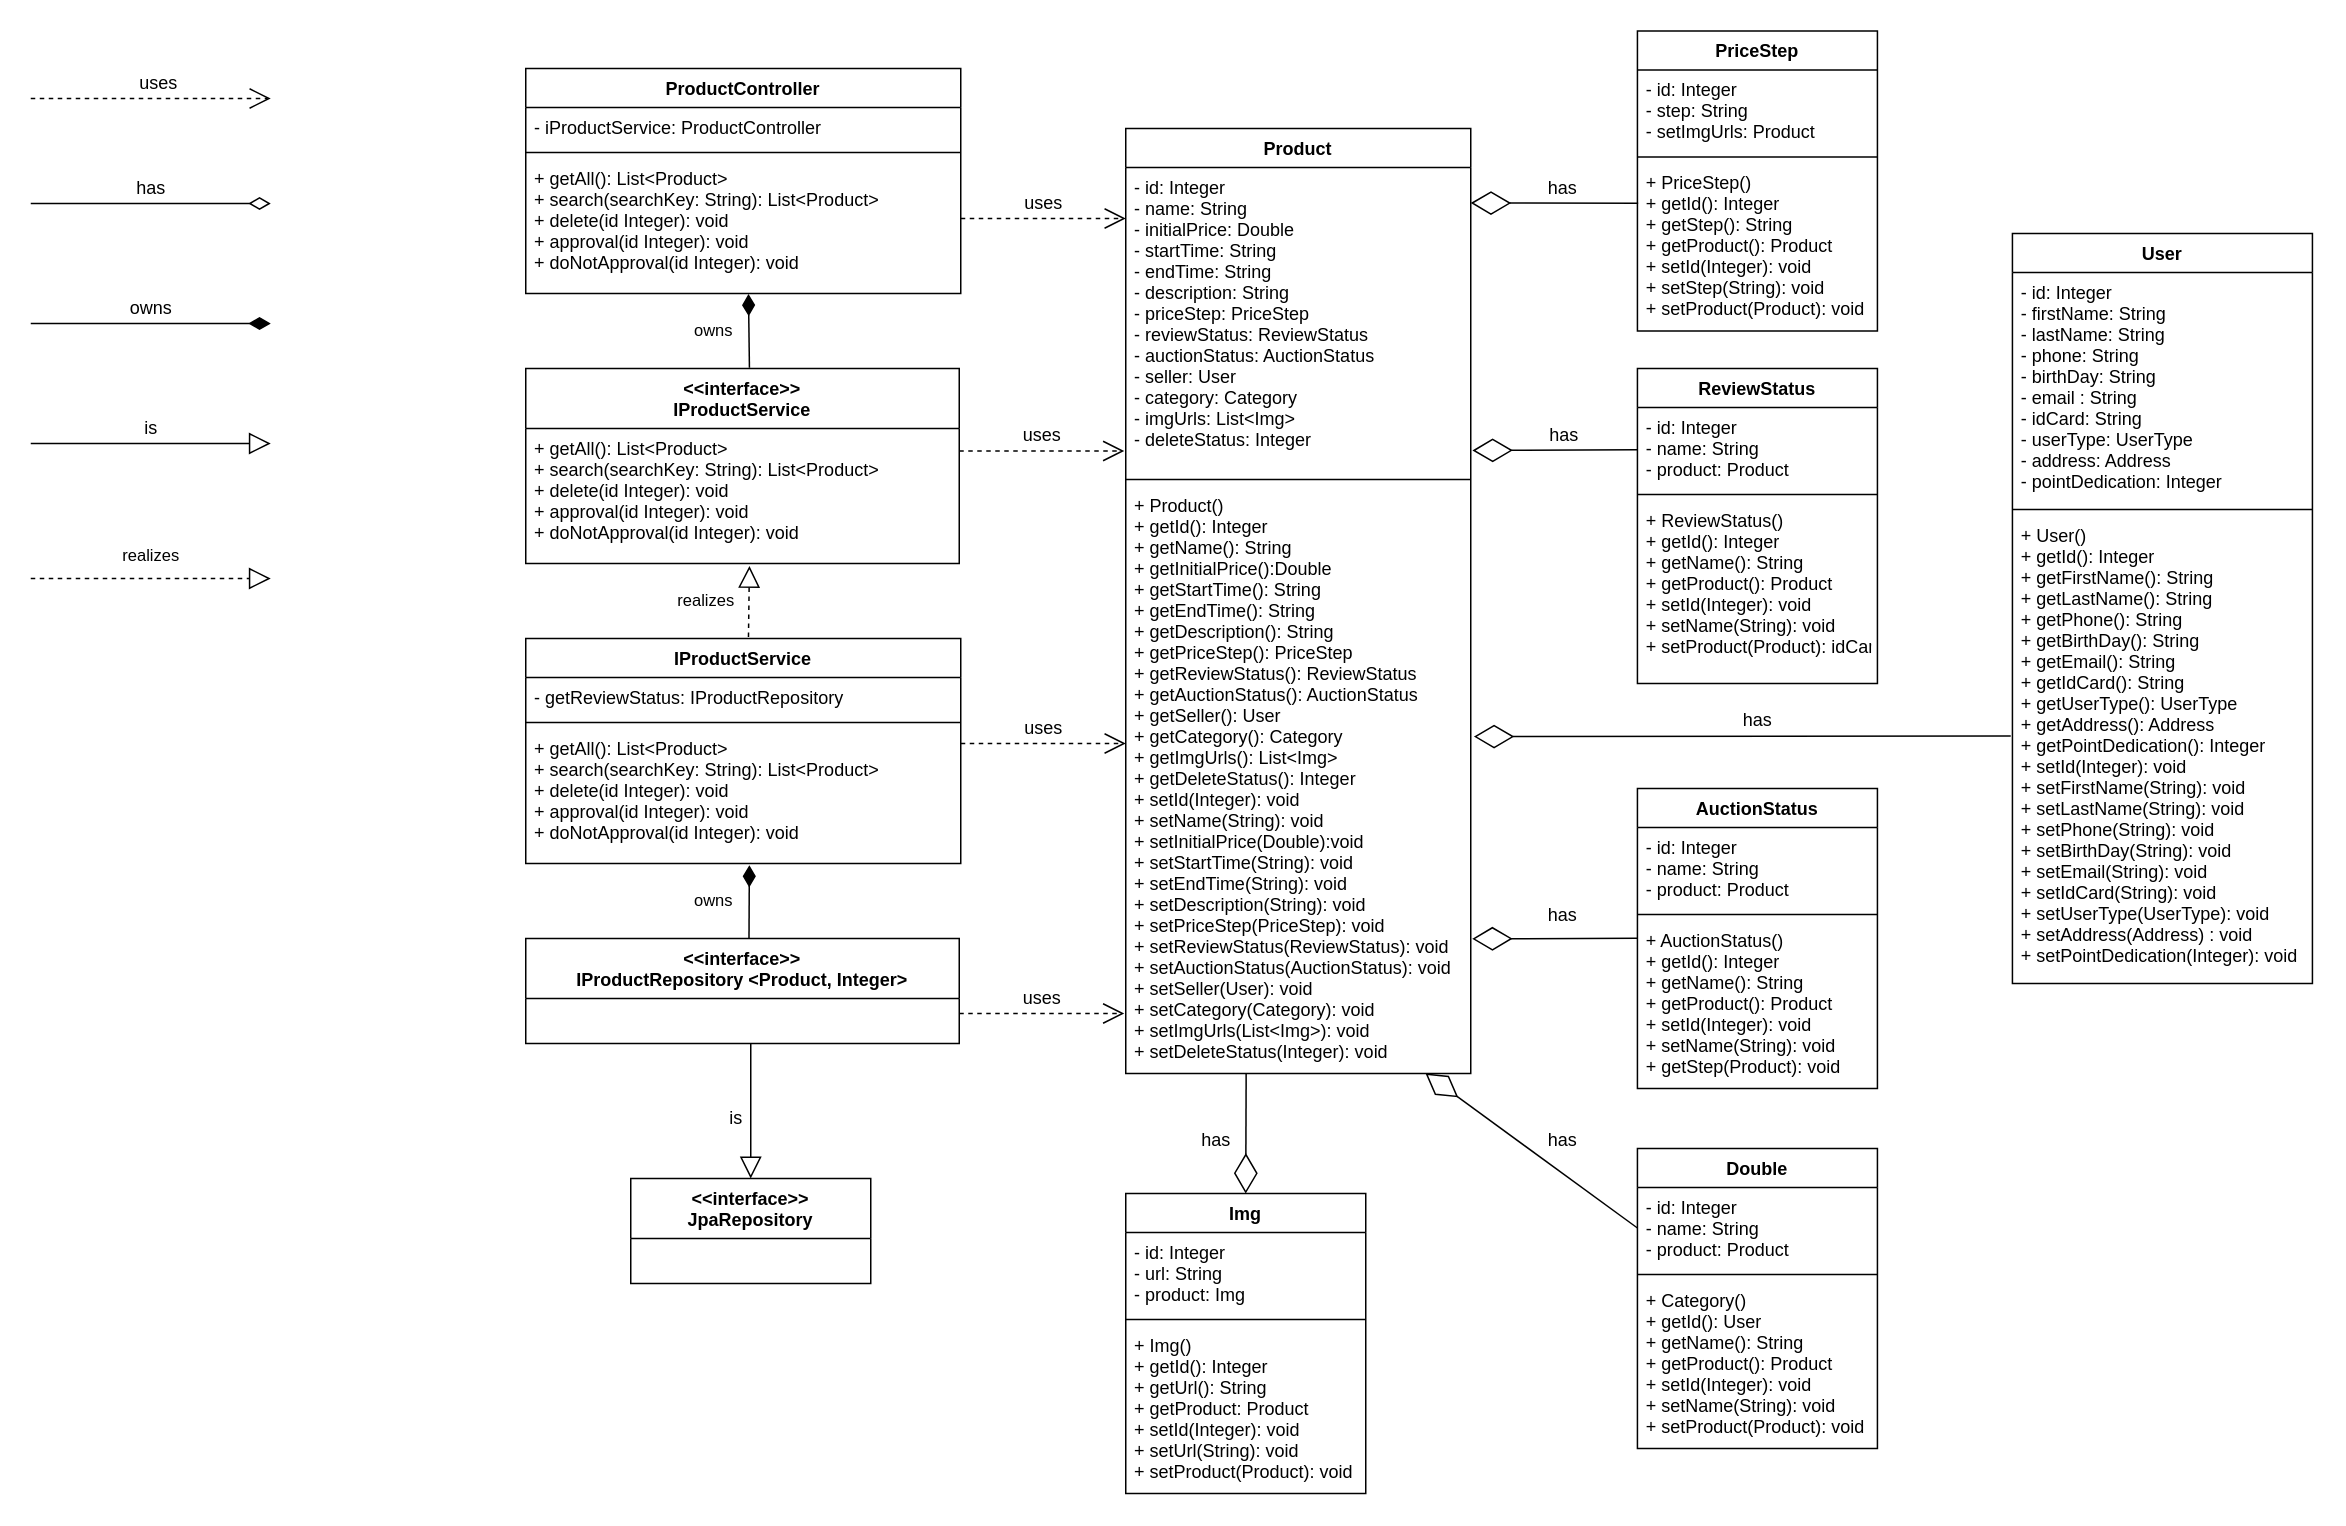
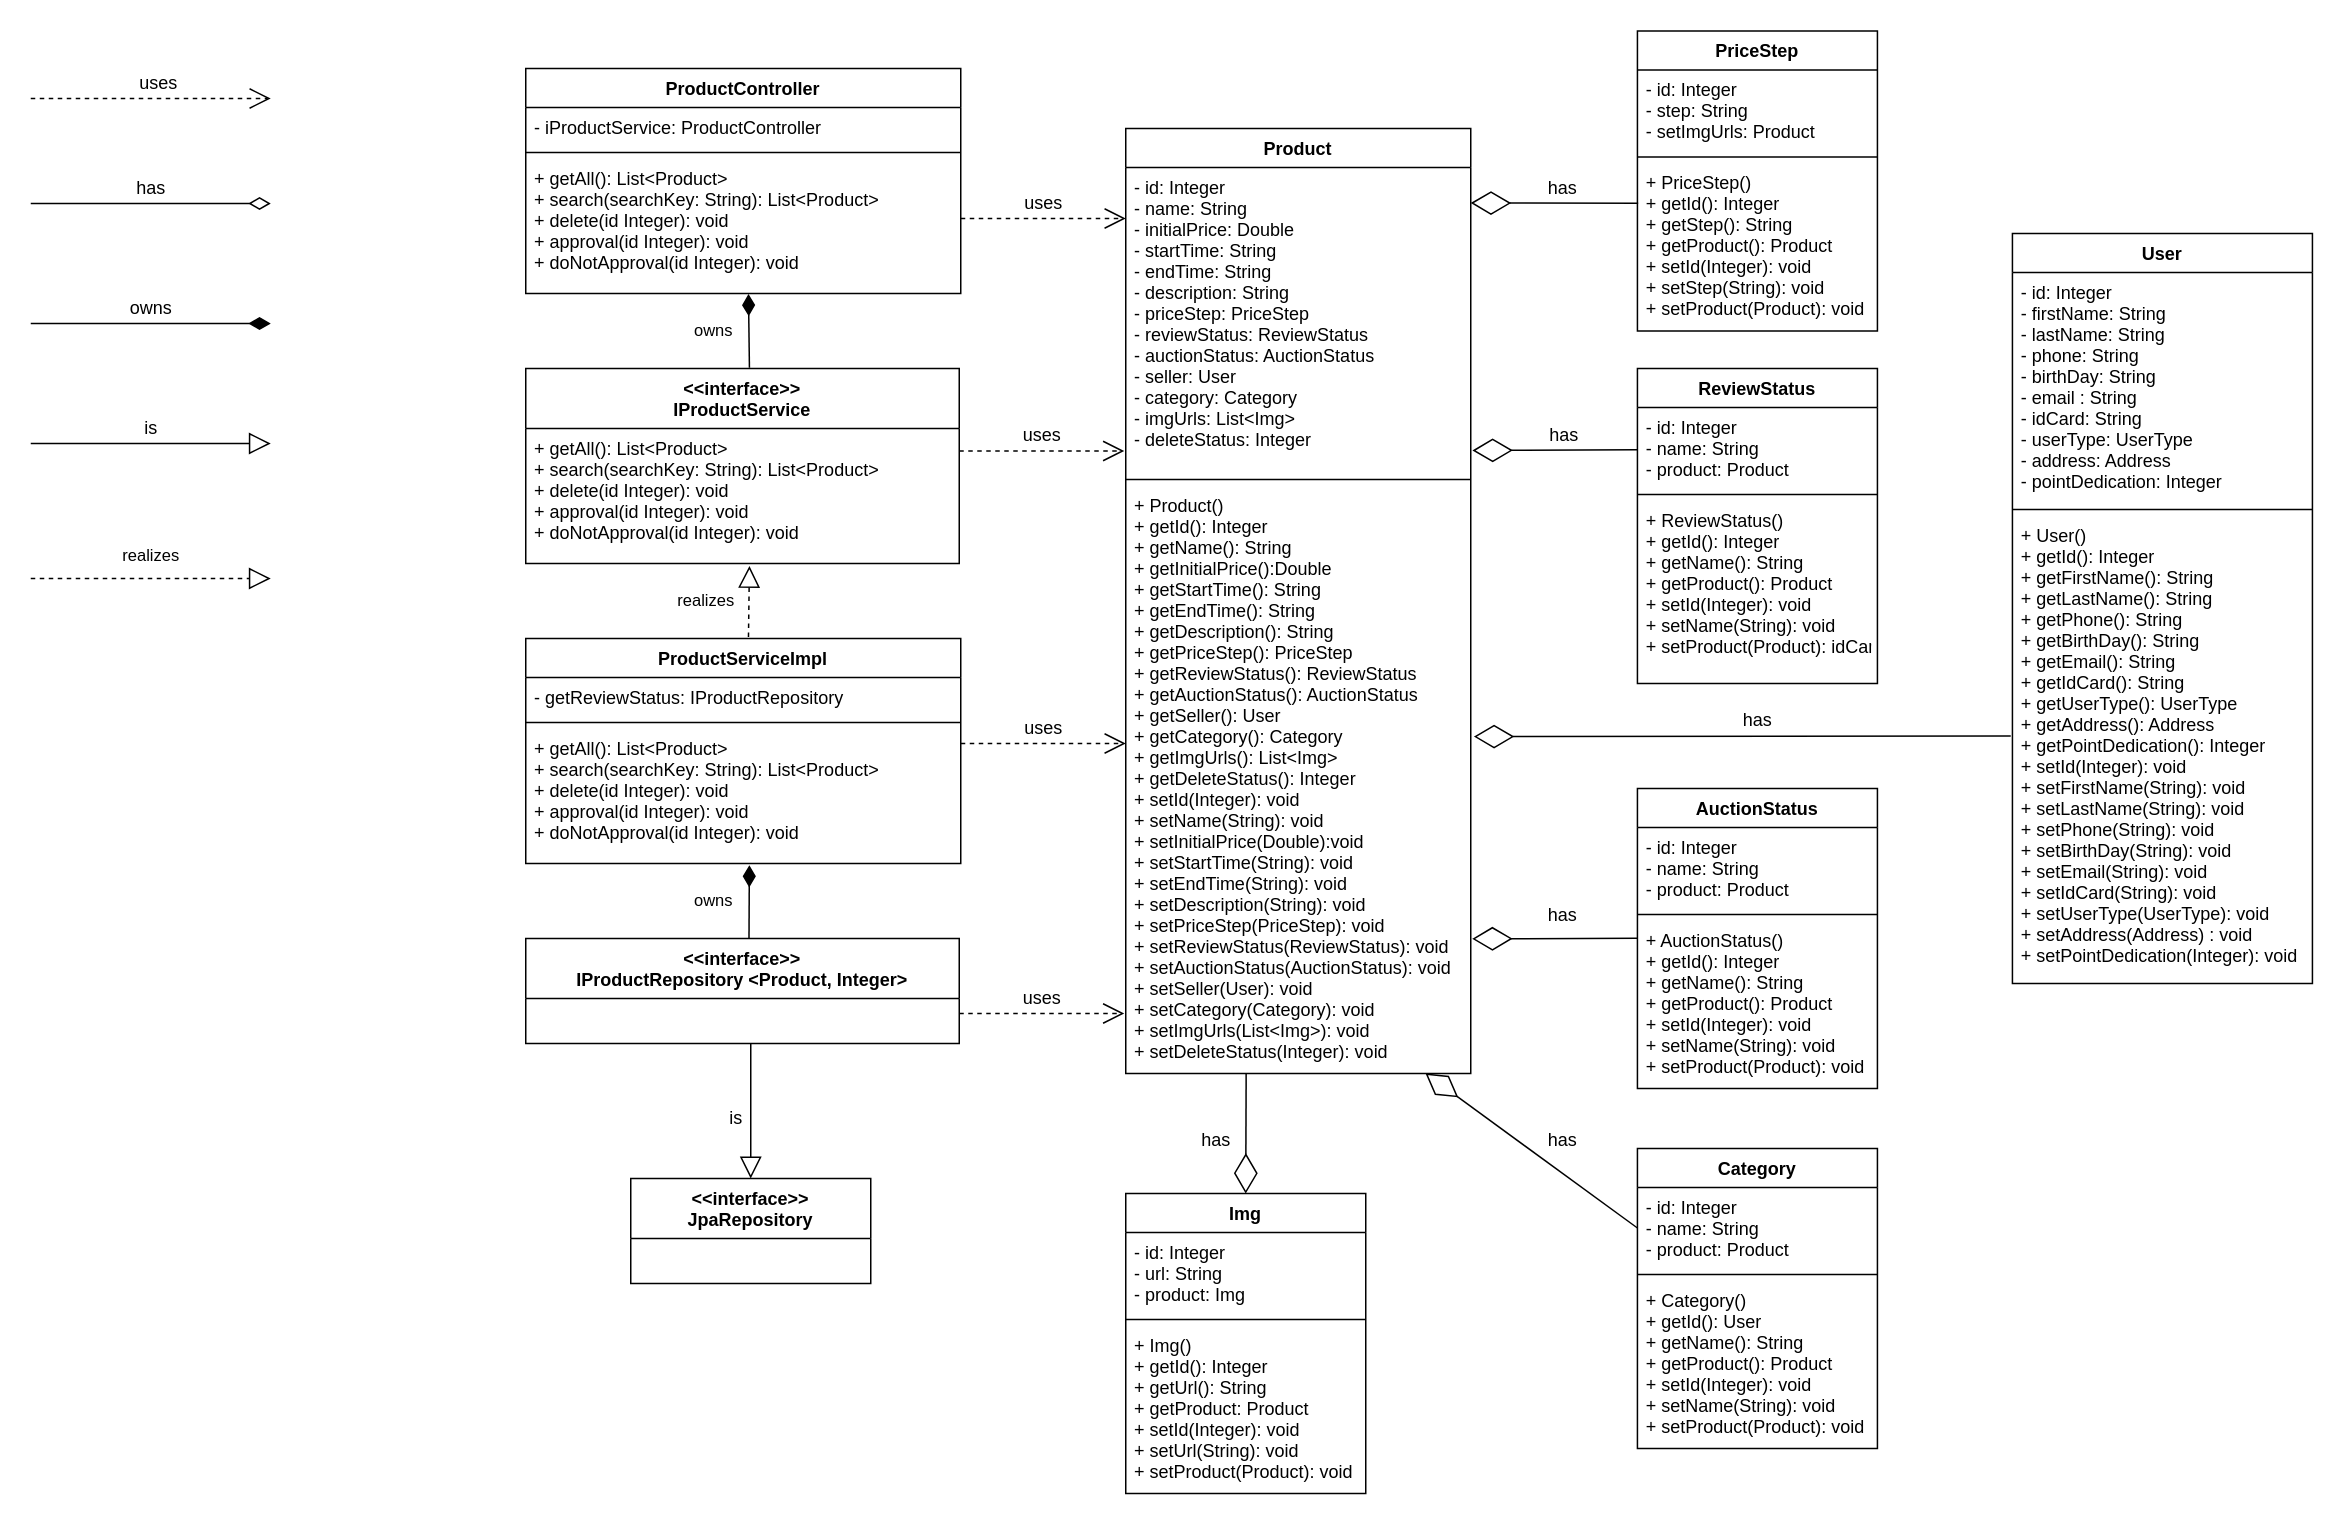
(743, 659) -> (743, 659)
(1727, 941) -> (1727, 941)
(1757, 1169) -> (1757, 1169)
